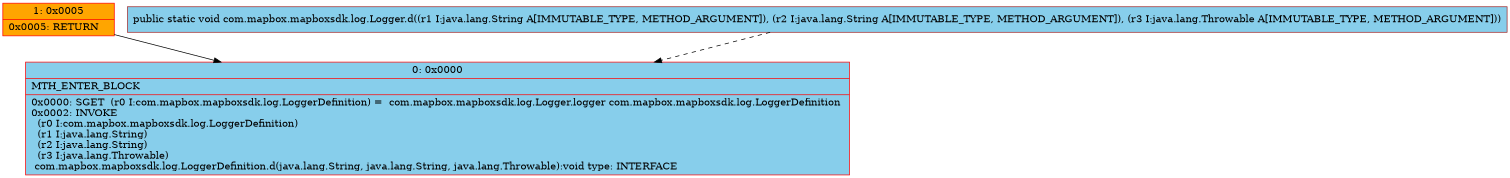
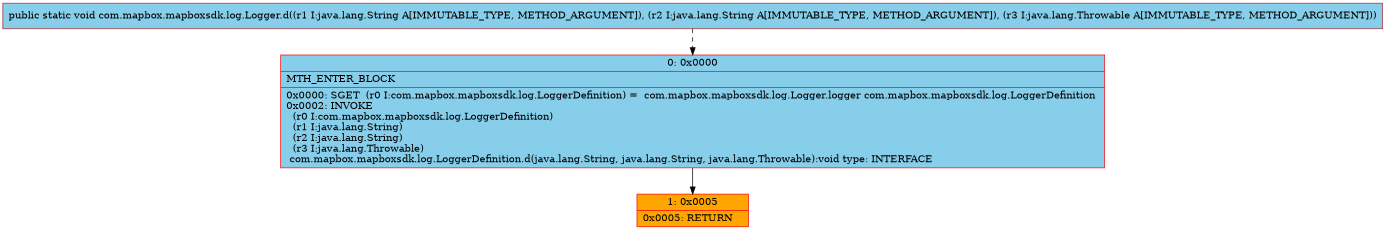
(164, 47) -> (693, 177)
